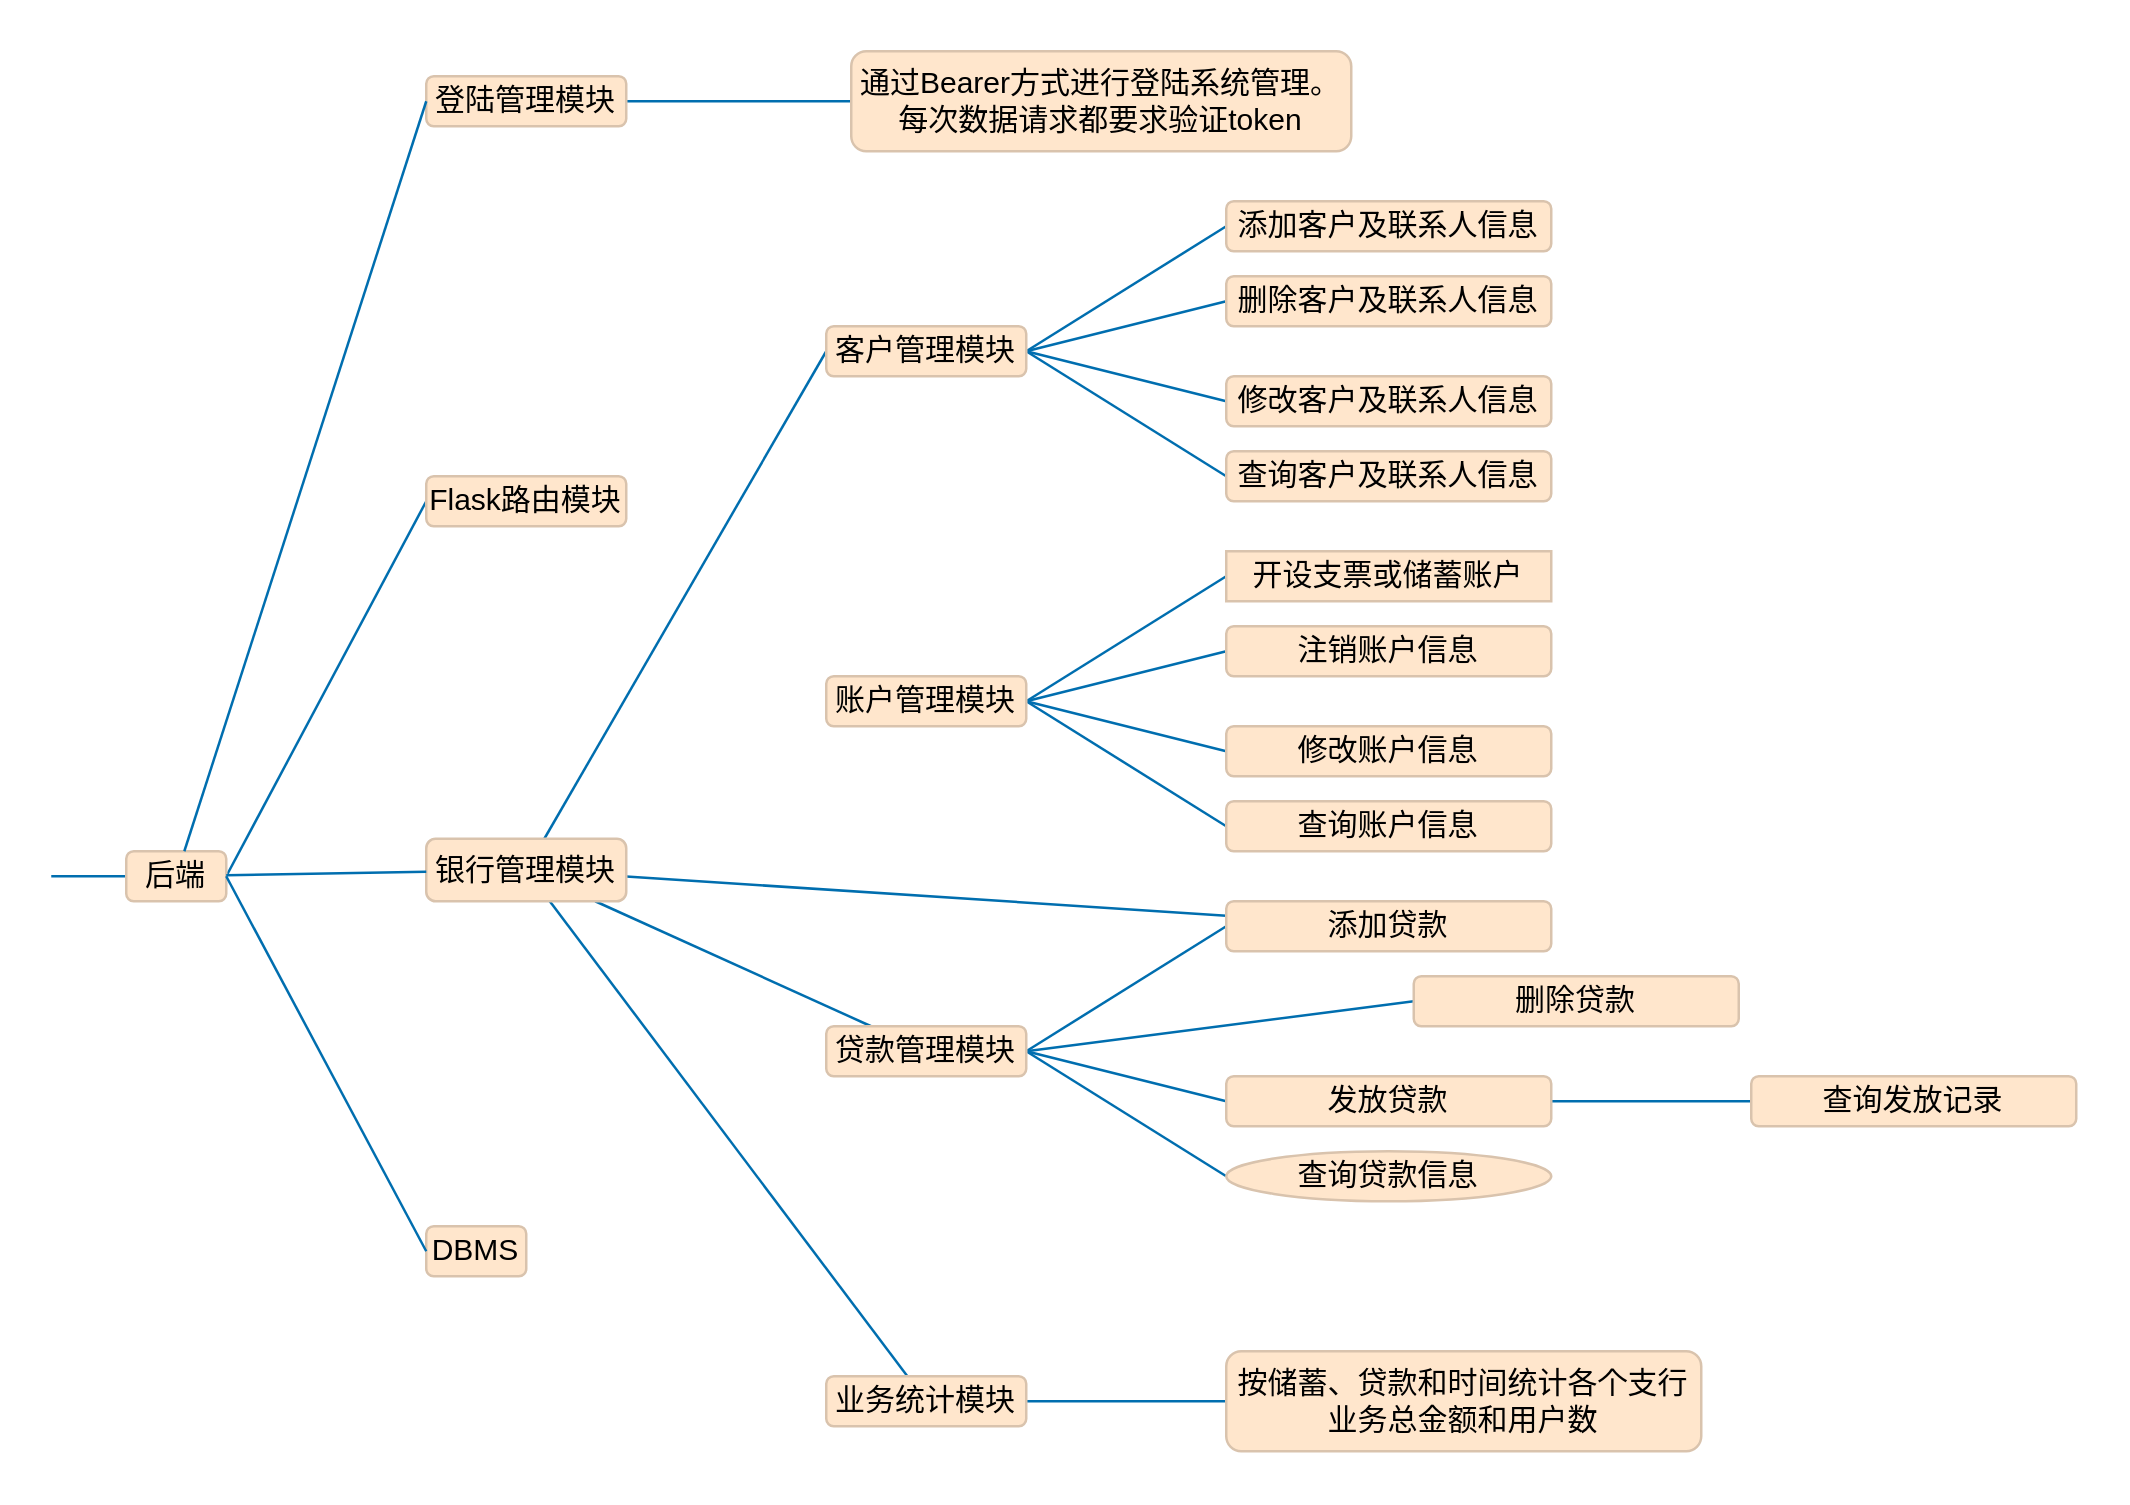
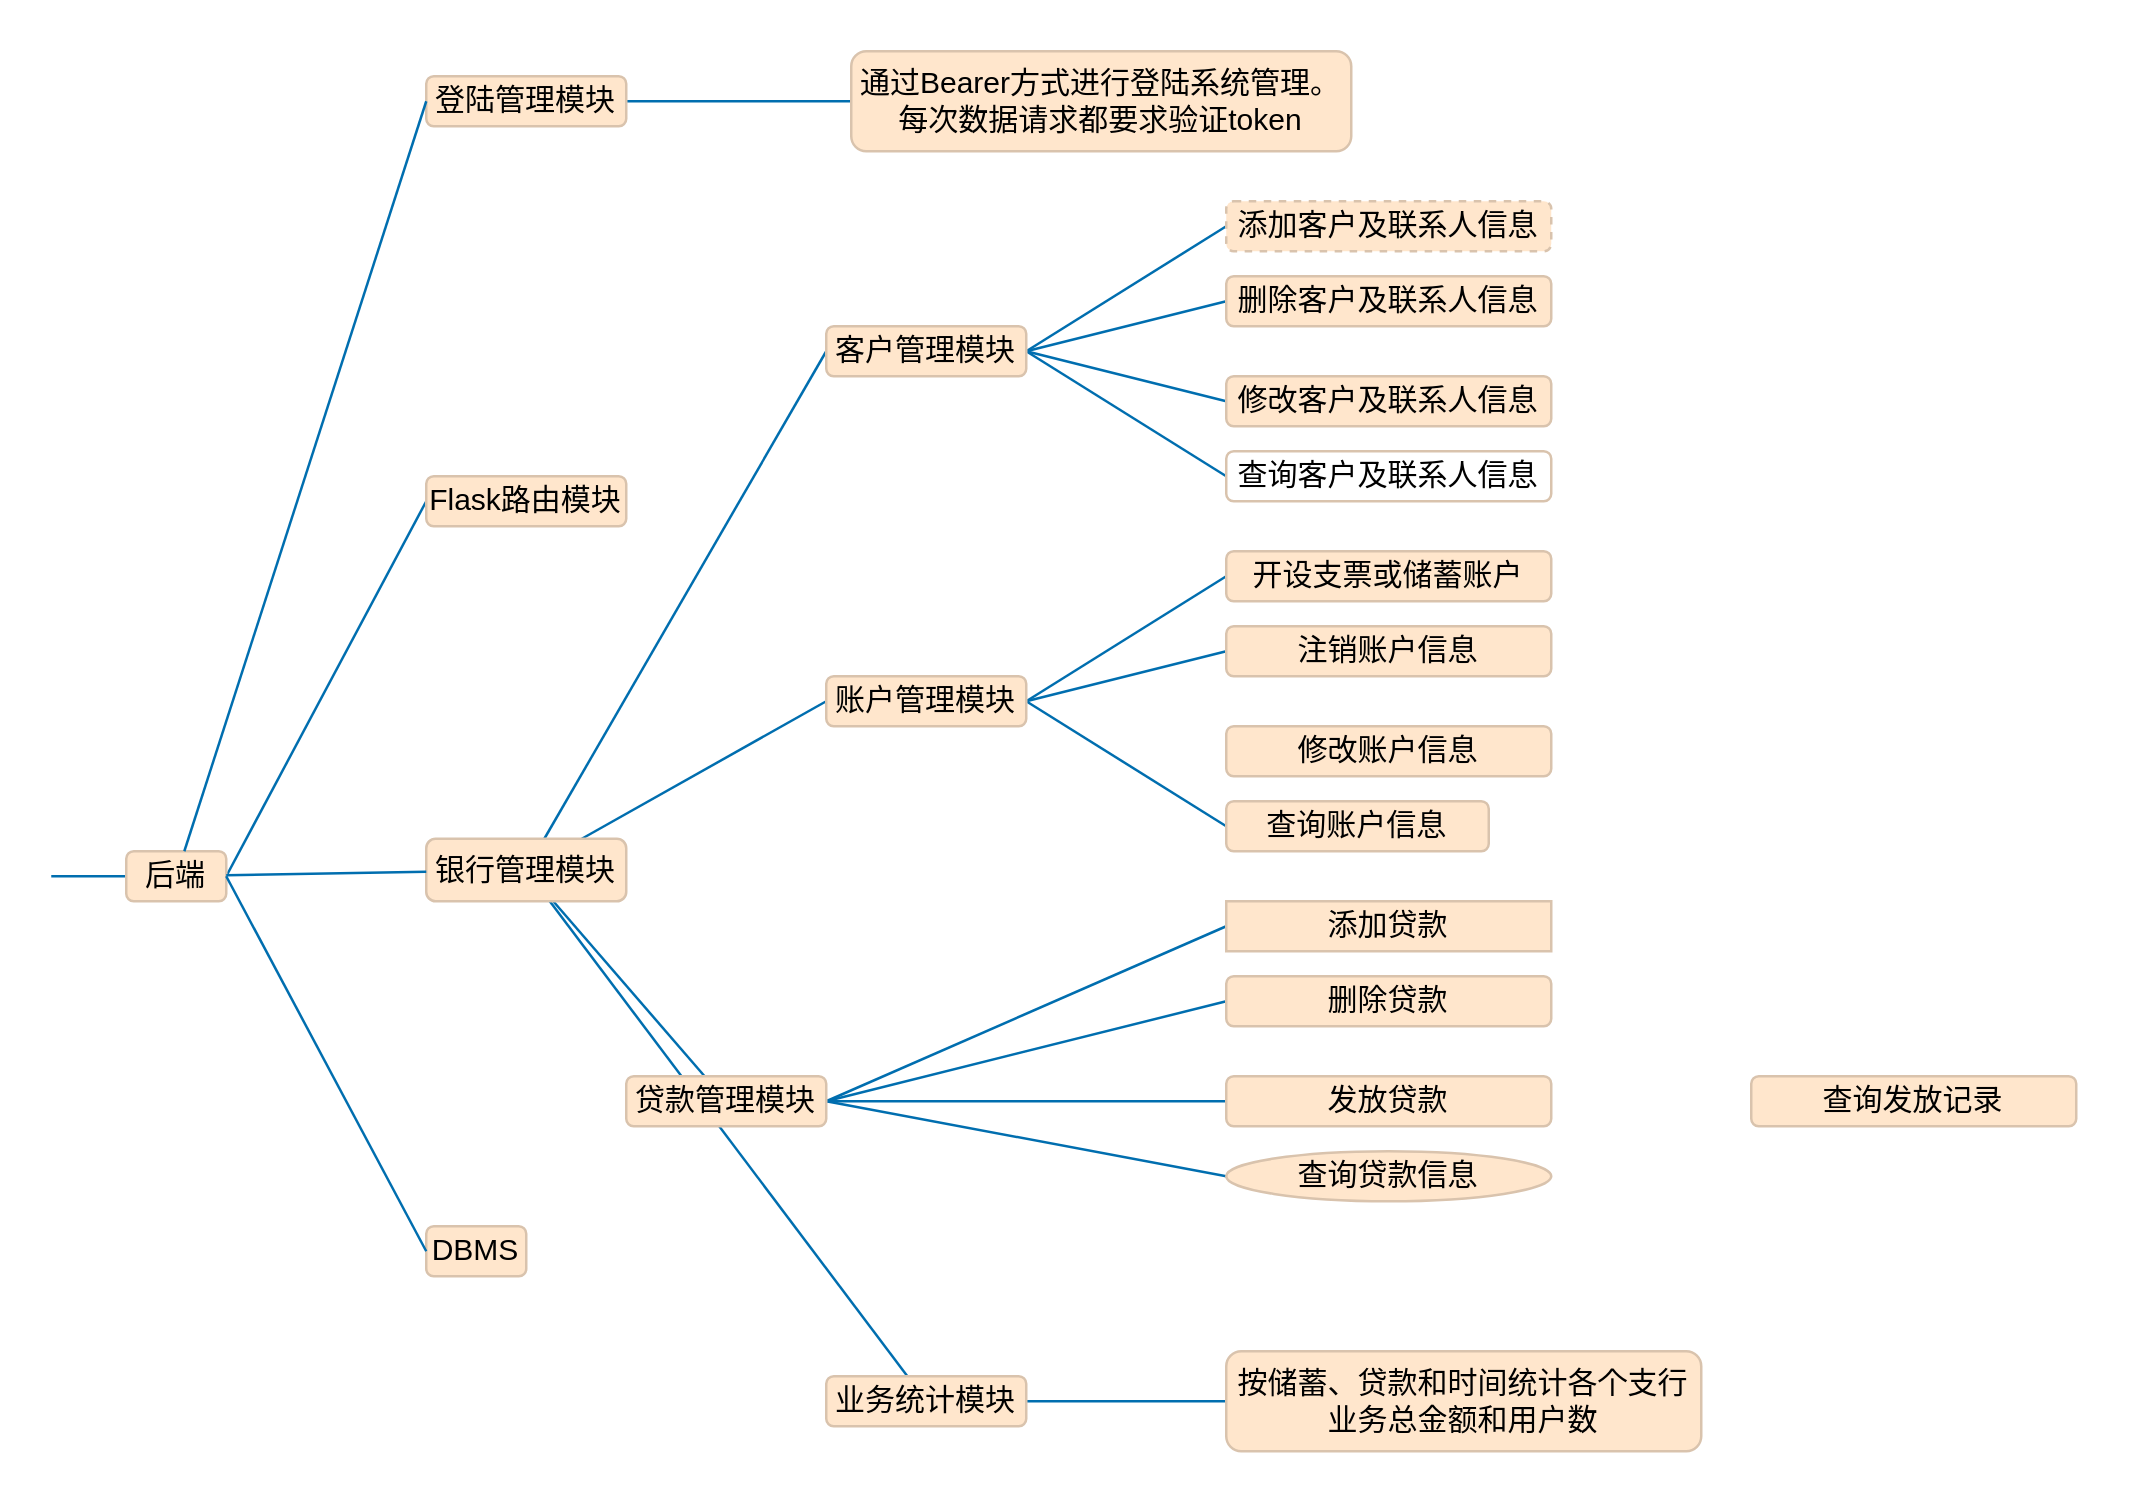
(1389, 226) -> (1389, 226)
(1389, 476) -> (1389, 476)
(1389, 576) -> (1389, 576)
(1132, 728) -> none
(1389, 826) -> (1358, 826)
(926, 896) -> (704, 770)
(1389, 926) -> (1389, 926)
(1576, 1001) -> (1389, 1001)
(926, 1051) -> (726, 1101)
(1651, 1101) -> none
